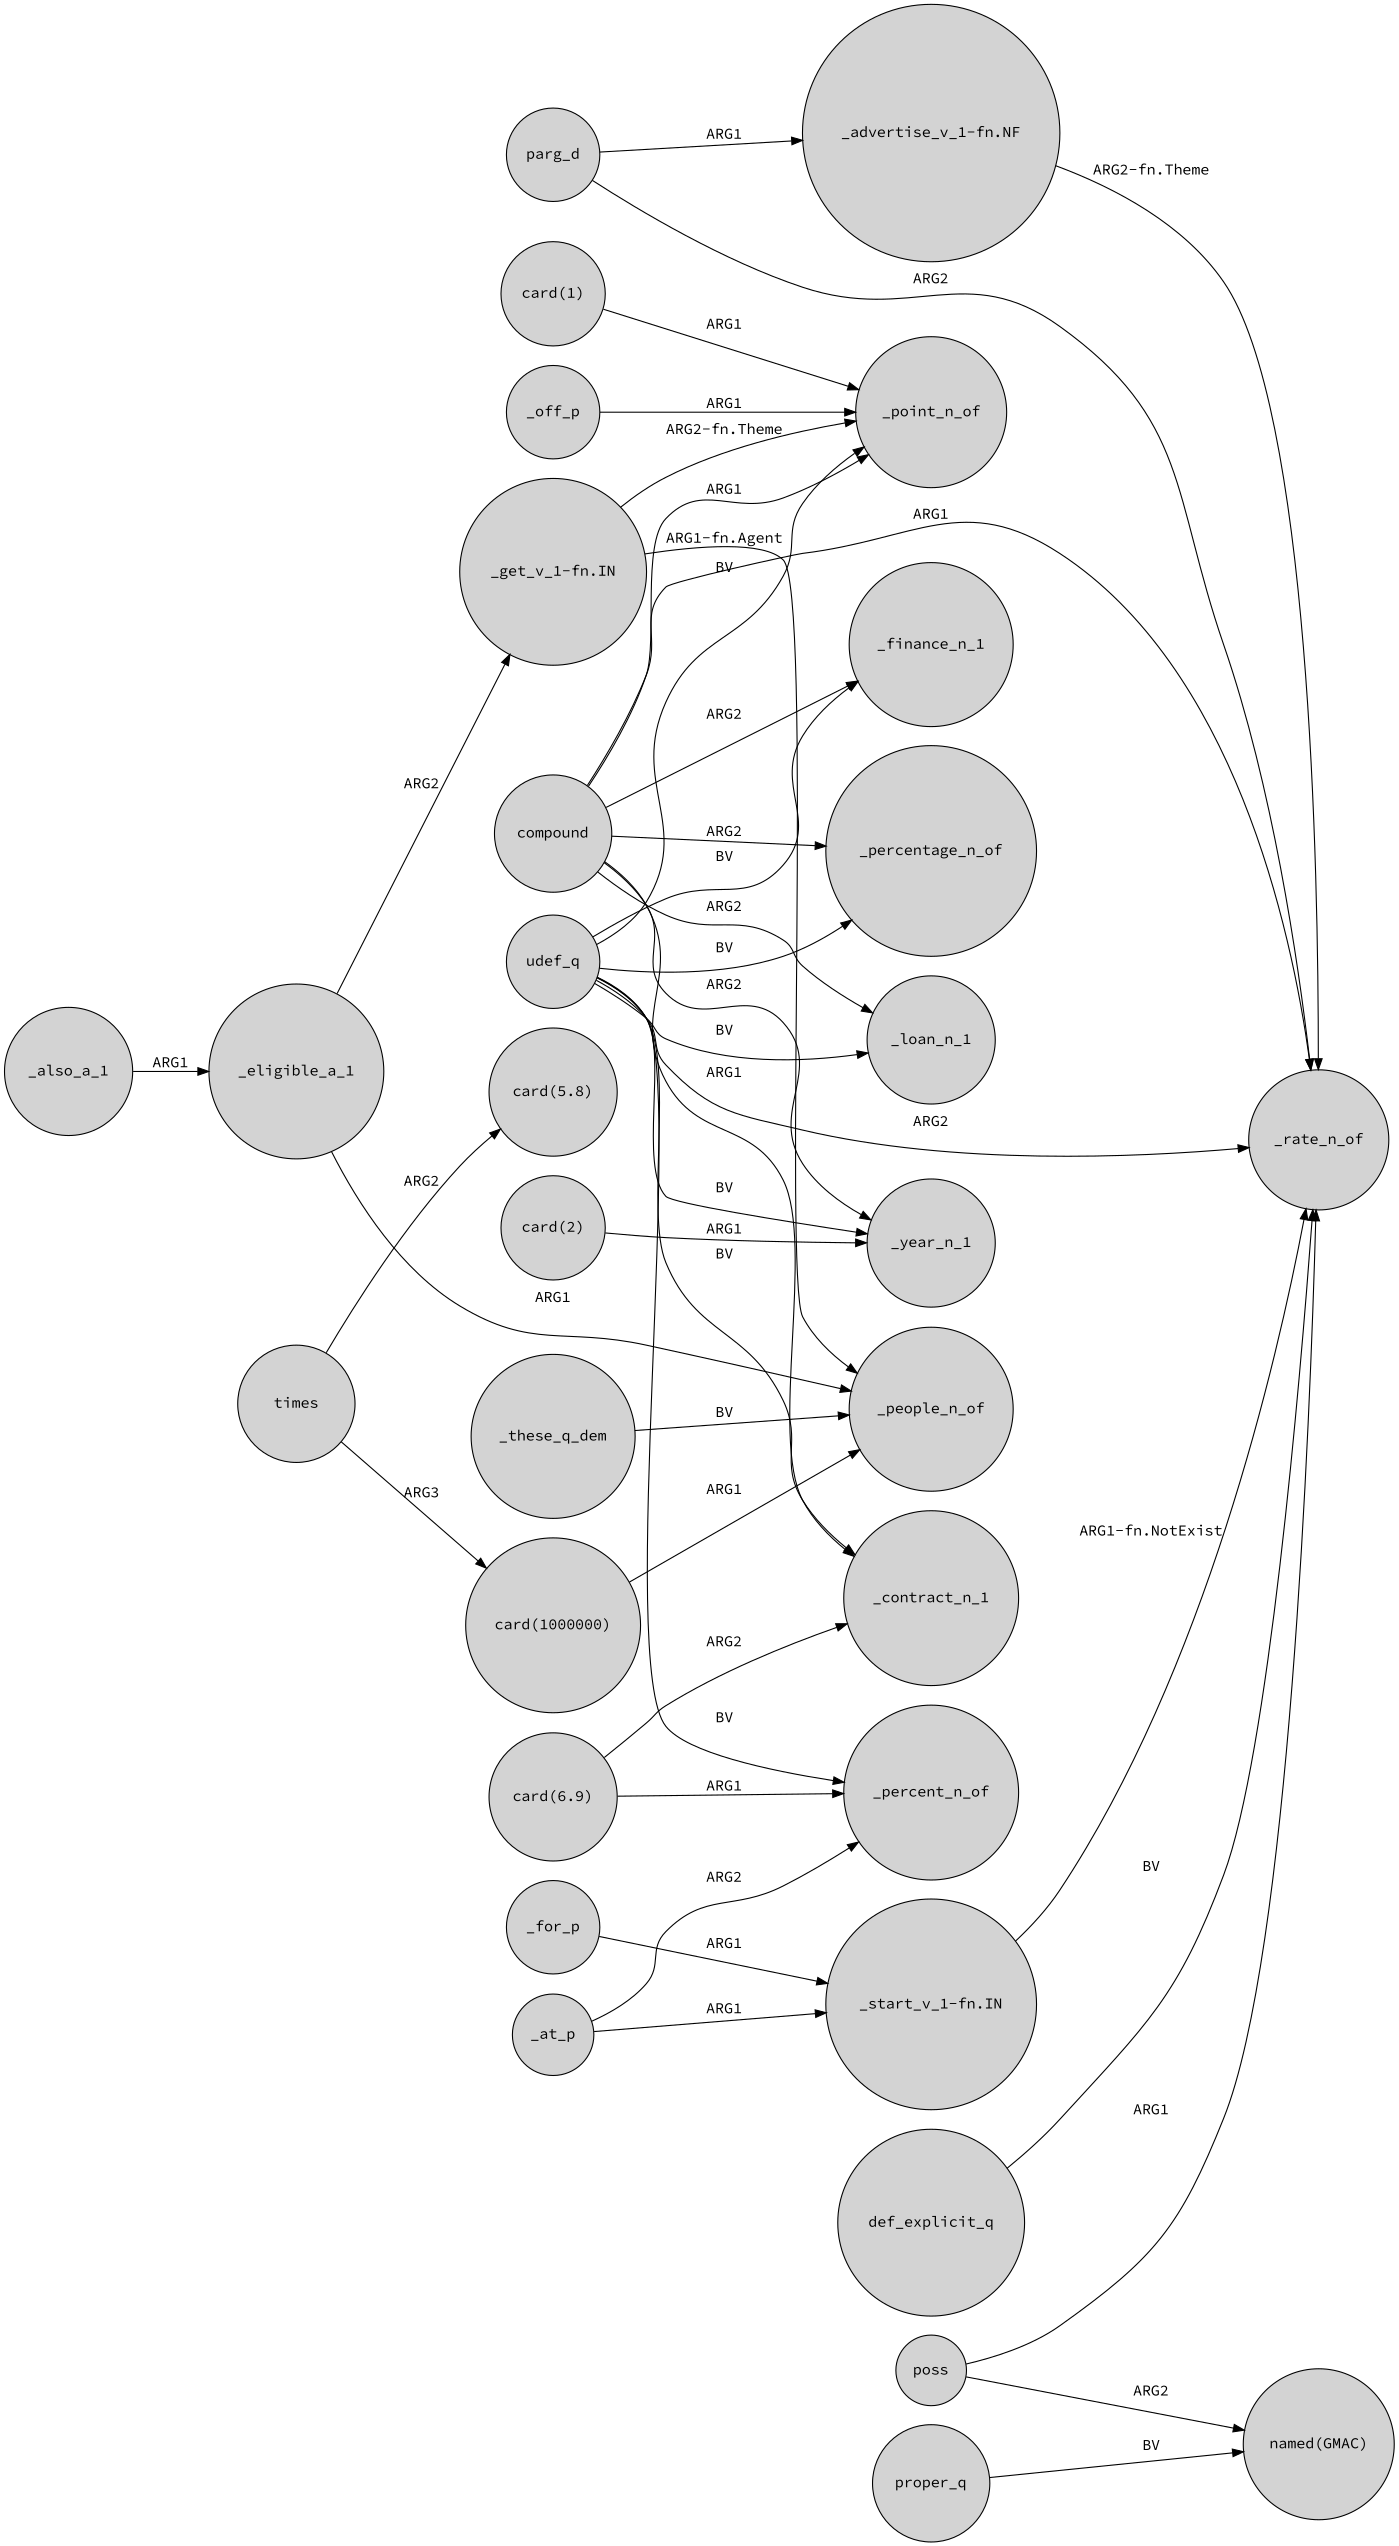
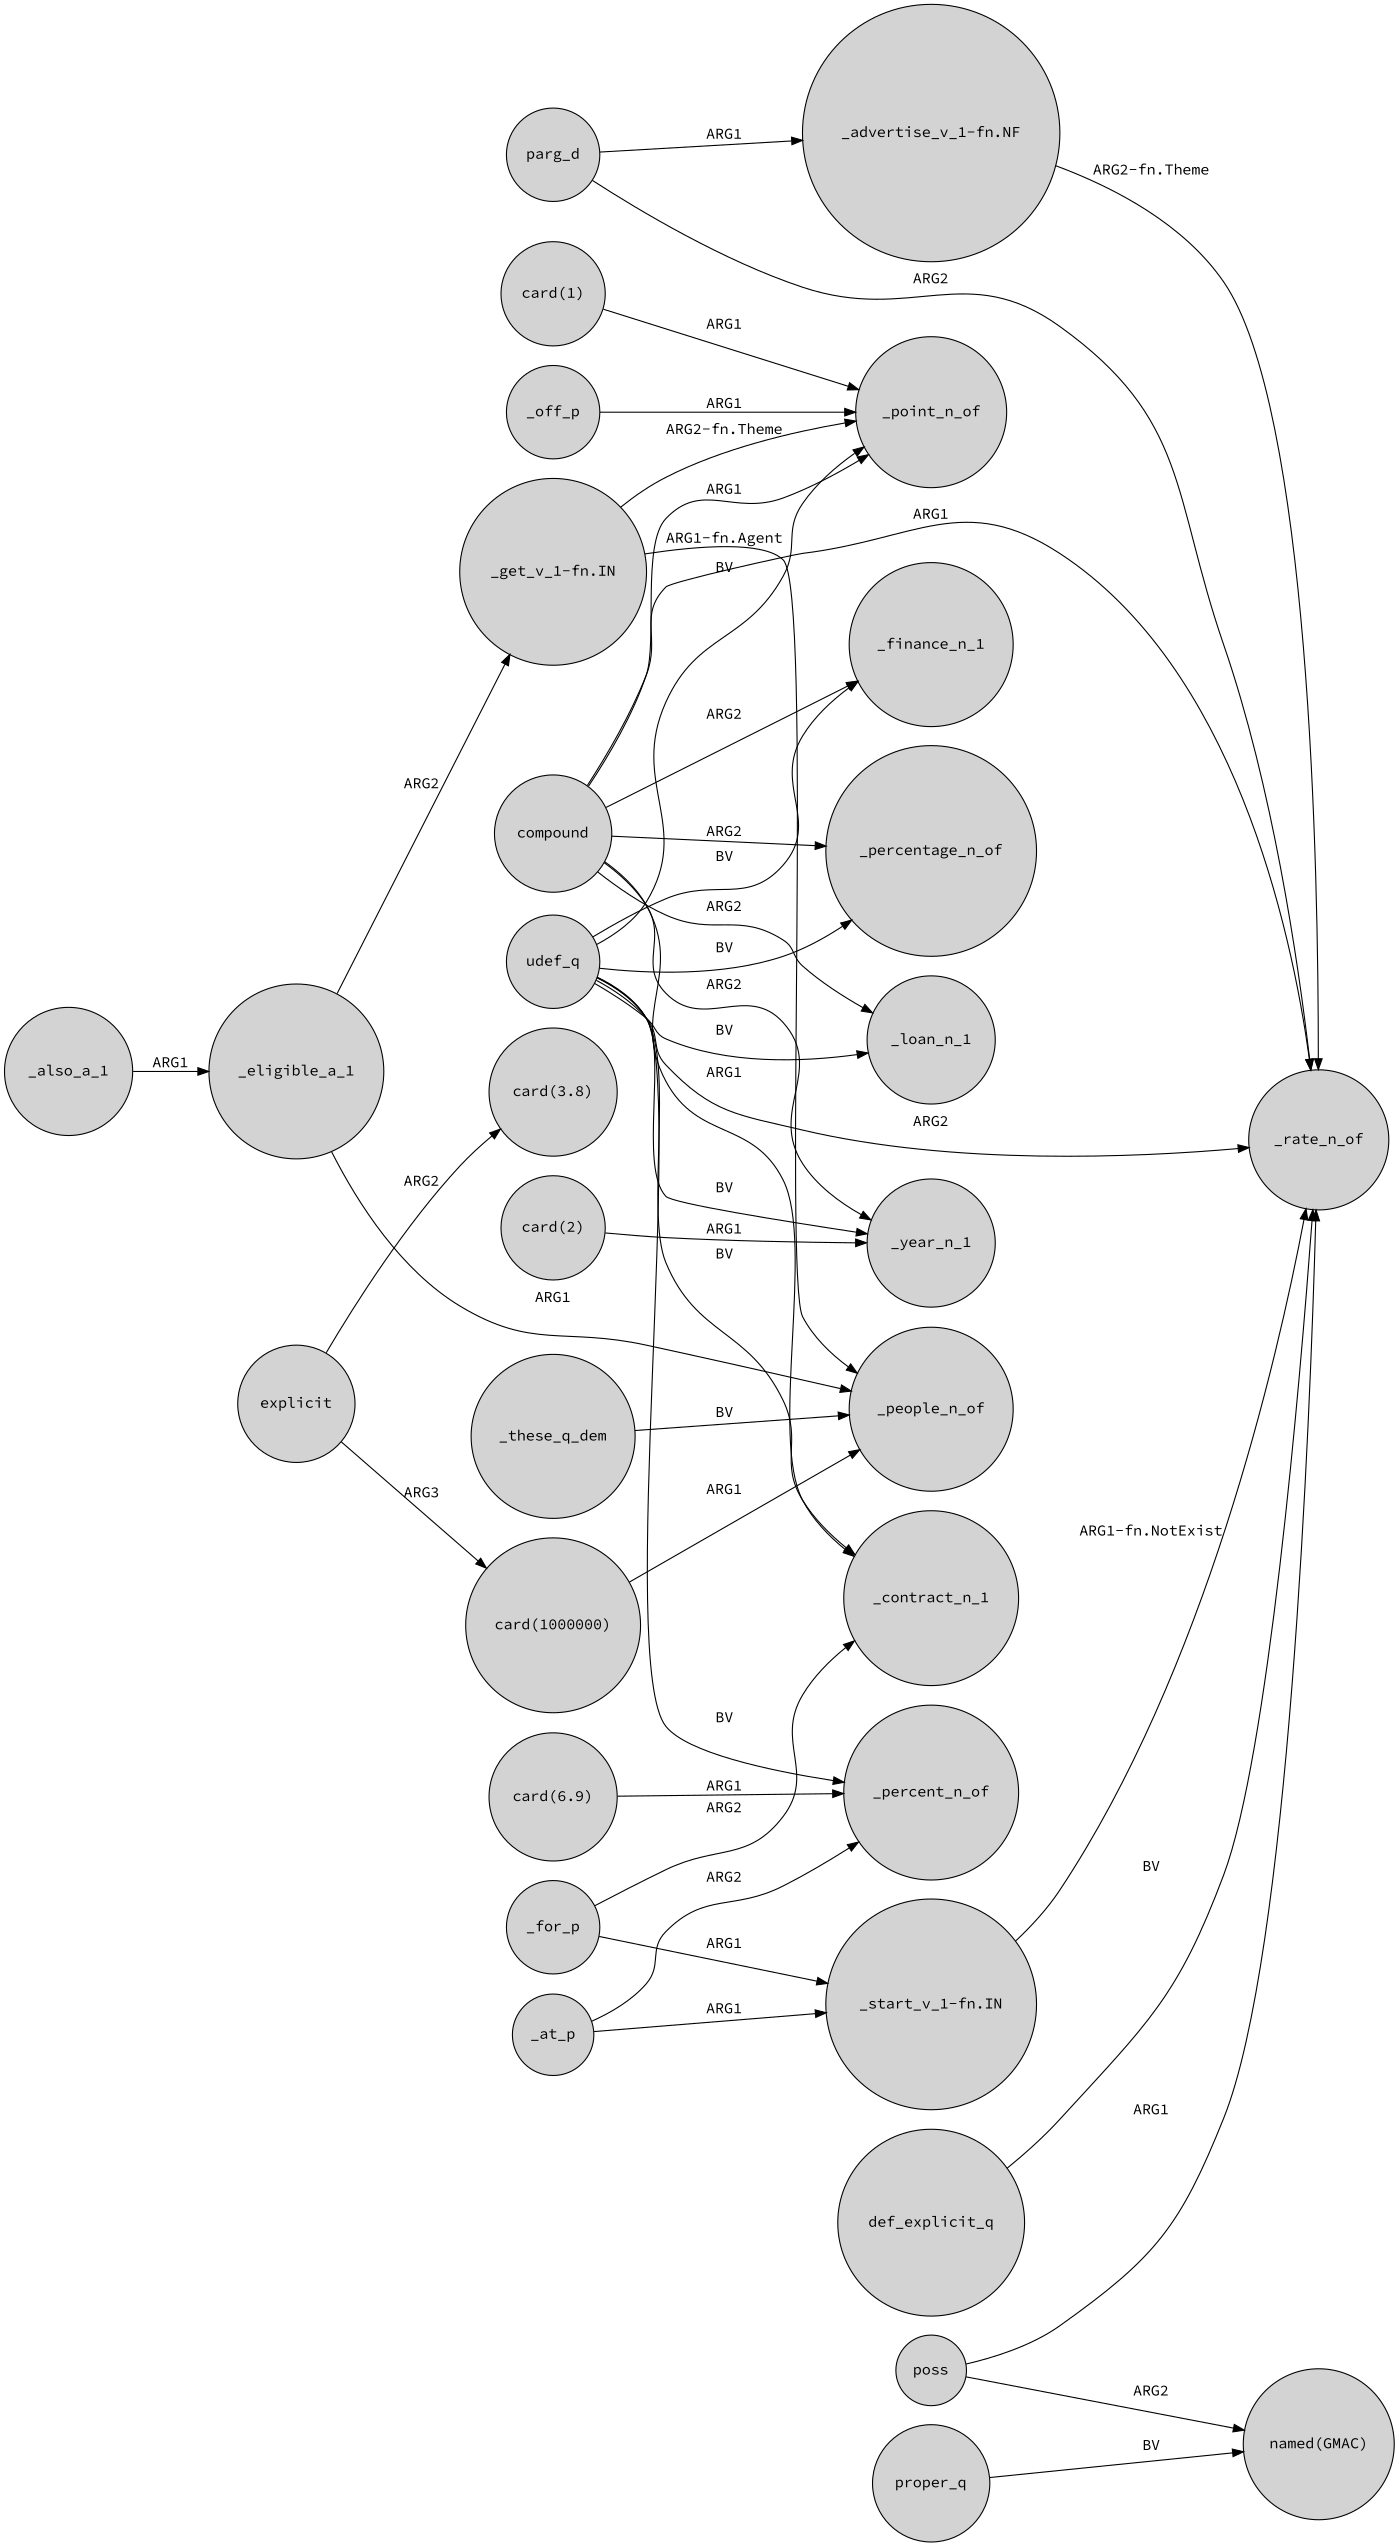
(553, 1092) -> (553, 1092)
(296, 1404) -> (296, 1404)
(713, 1679) -> (776, 1824)
